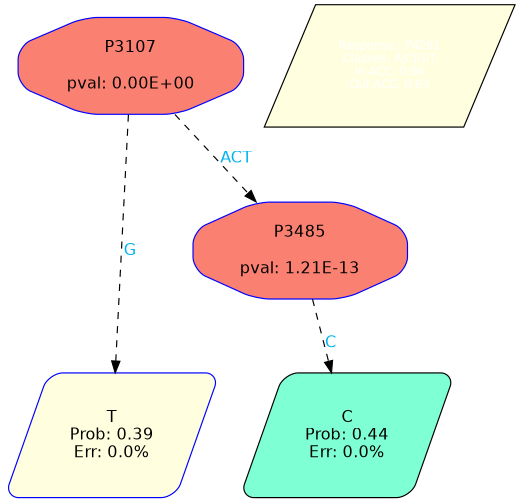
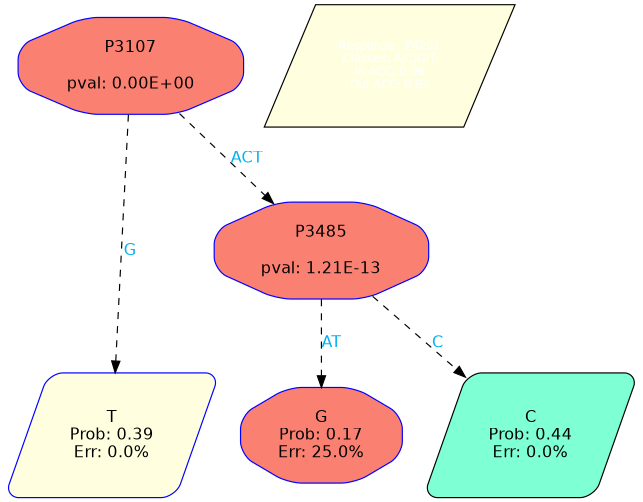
none -> (321, 435)
